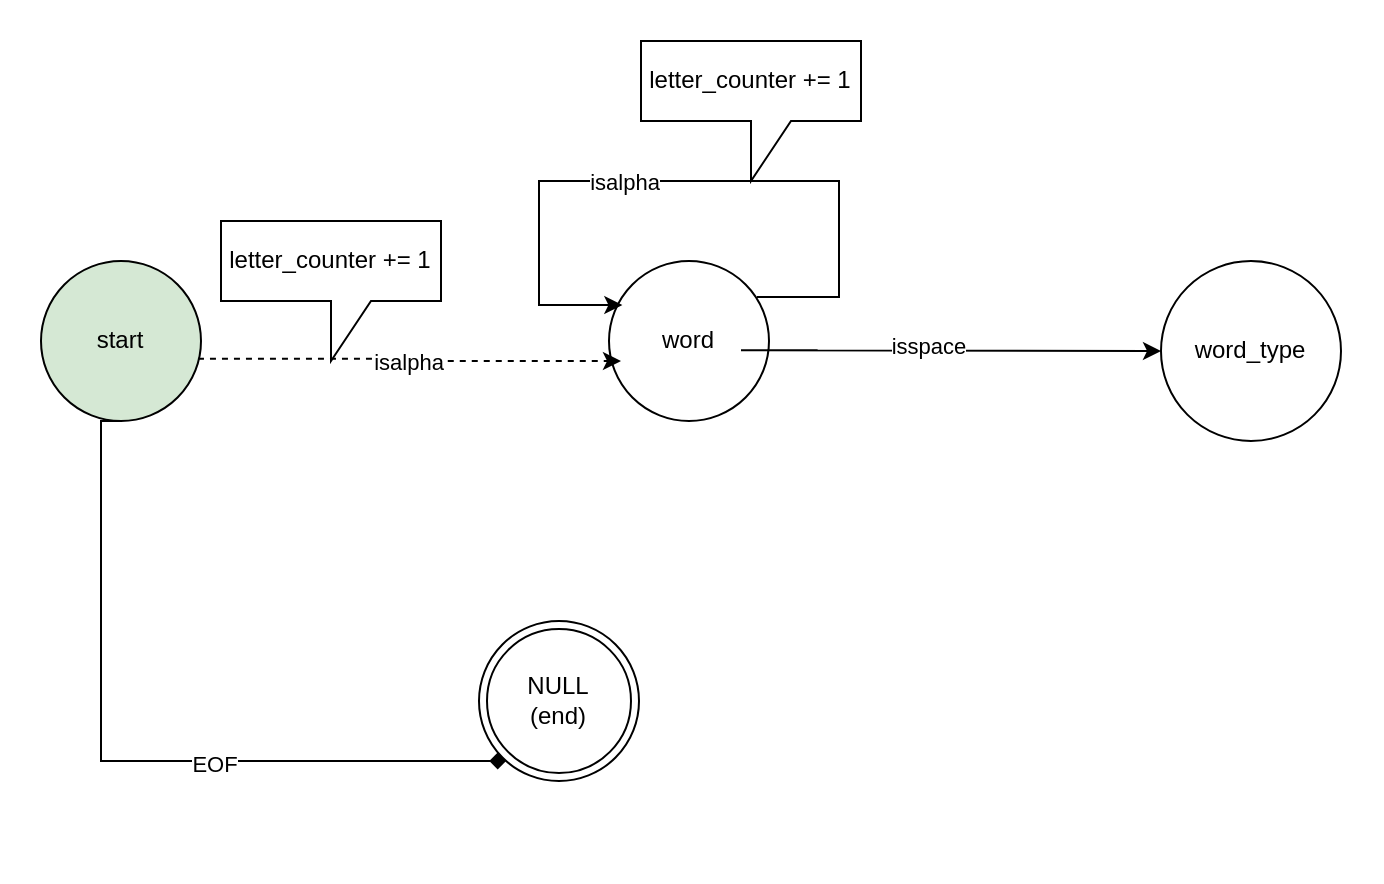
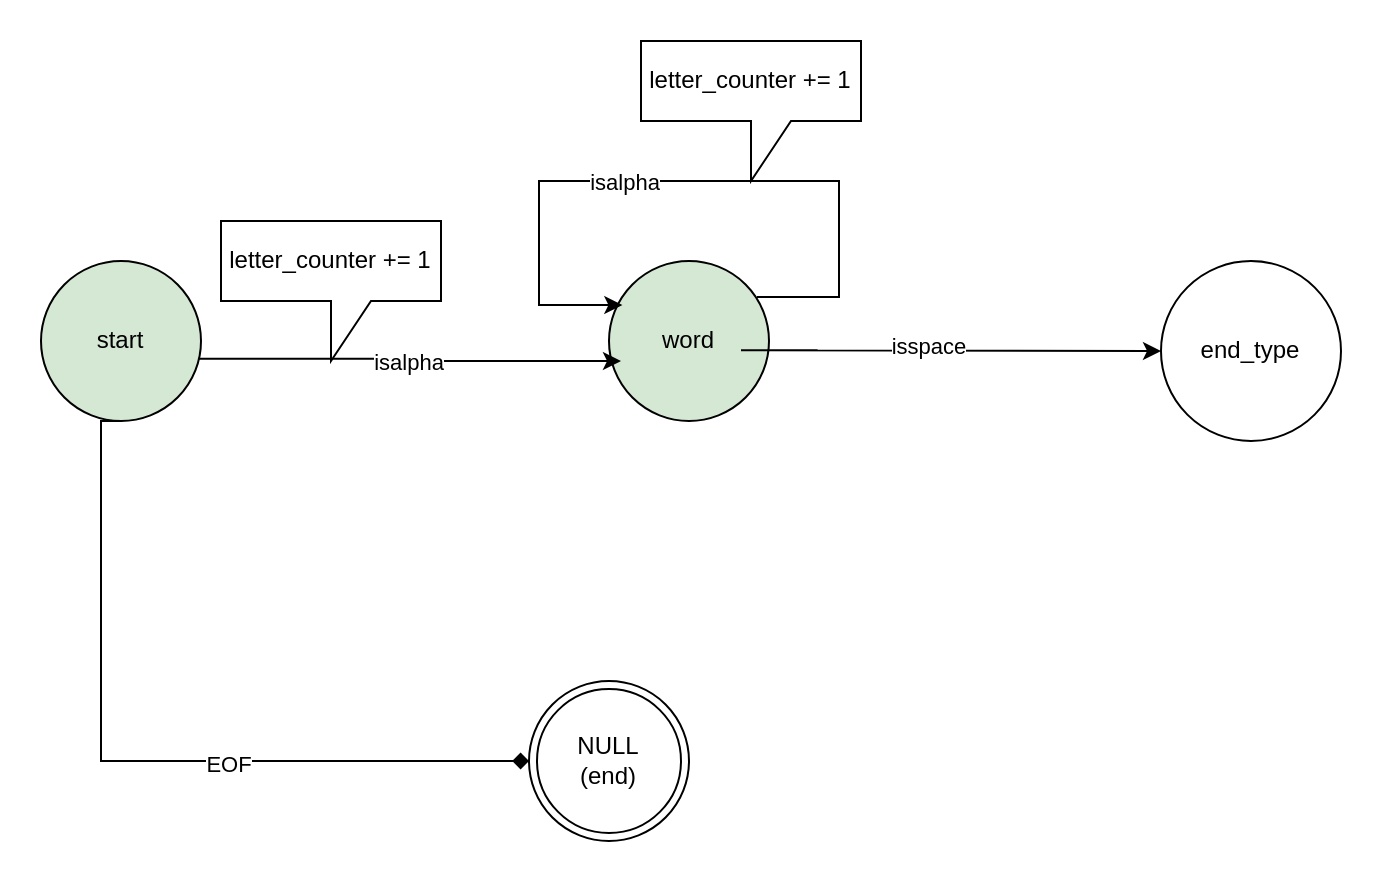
(689, 341) -> (689, 341)
(1251, 351) -> (1251, 351)
(288, 359) -> (288, 359)
(559, 701) -> (609, 761)
